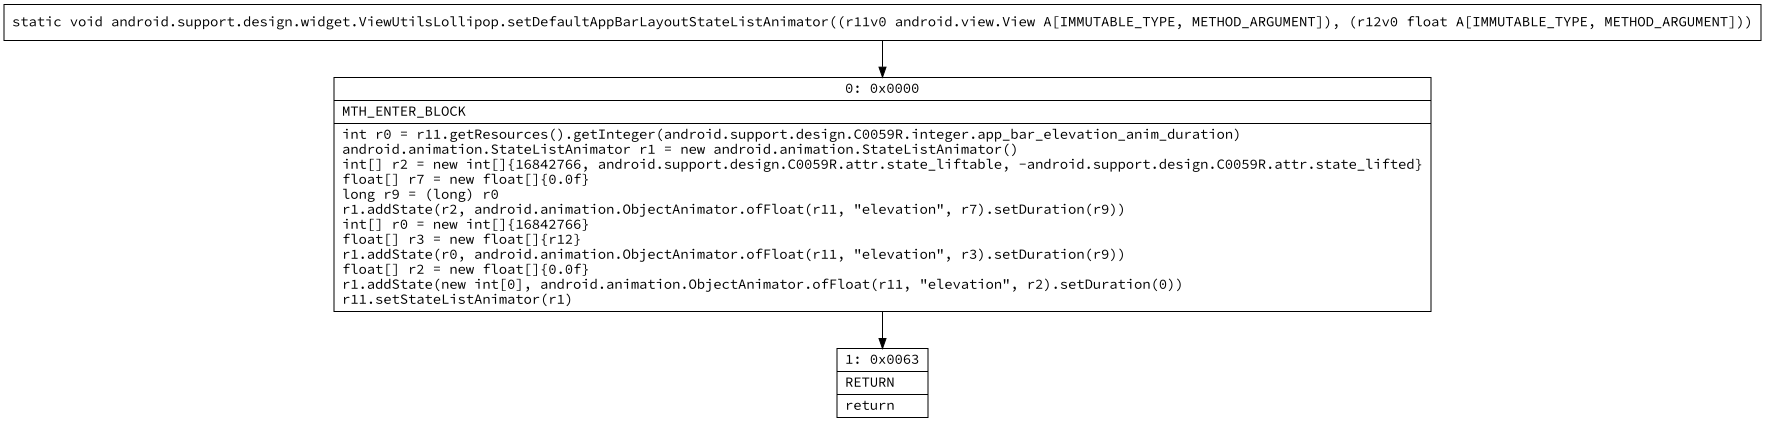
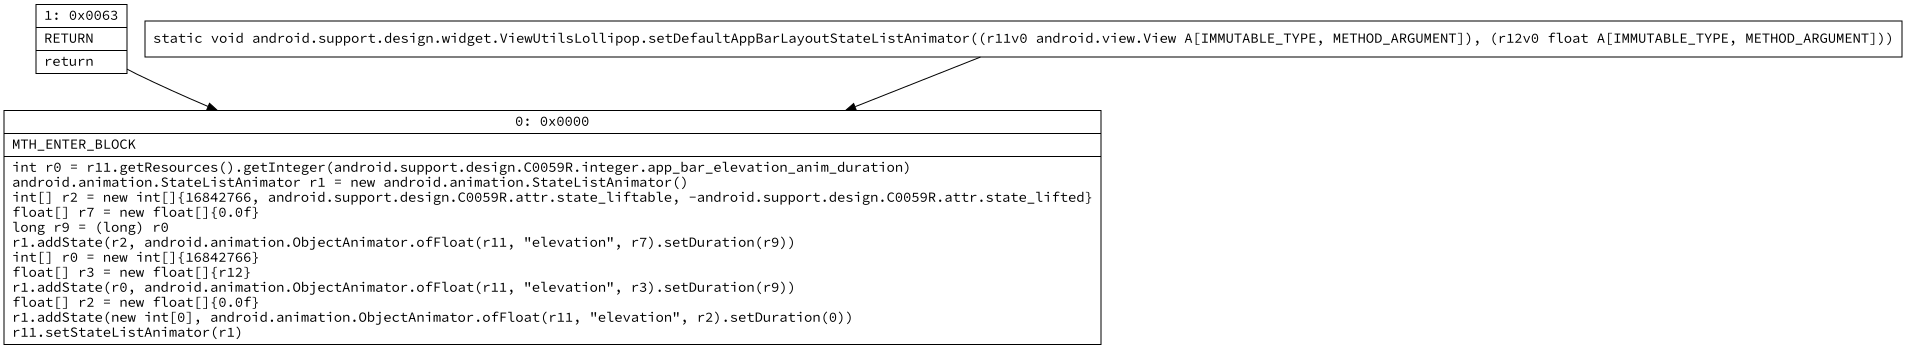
(882, 325) -> (167, 88)
